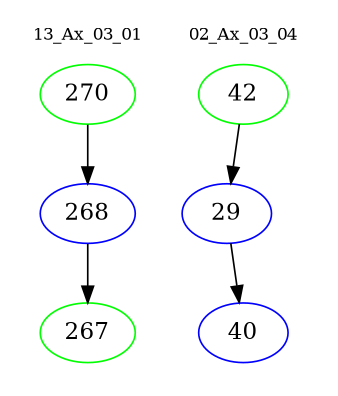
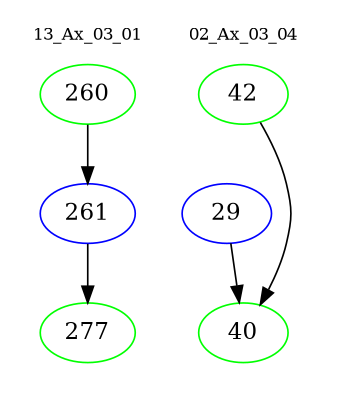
(88, 94) -> (88, 94)
(236, 145) -> (290, 205)
(88, 214) -> (88, 214)
(88, 333) -> (88, 333)
(243, 333) -> (243, 333)
